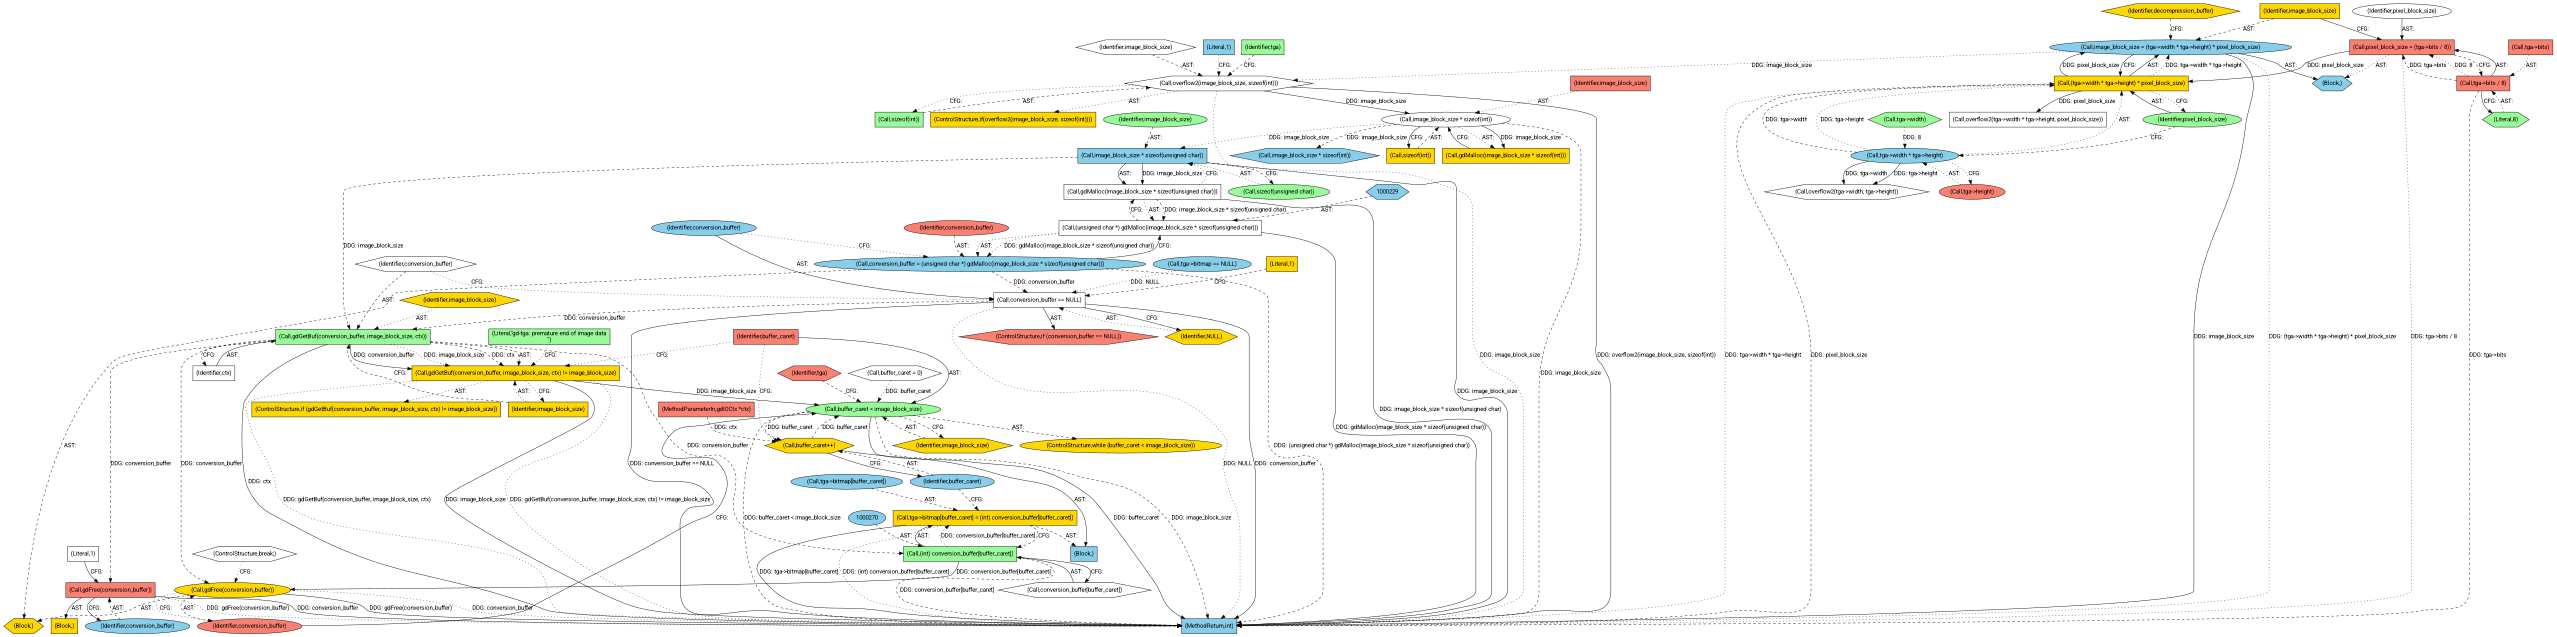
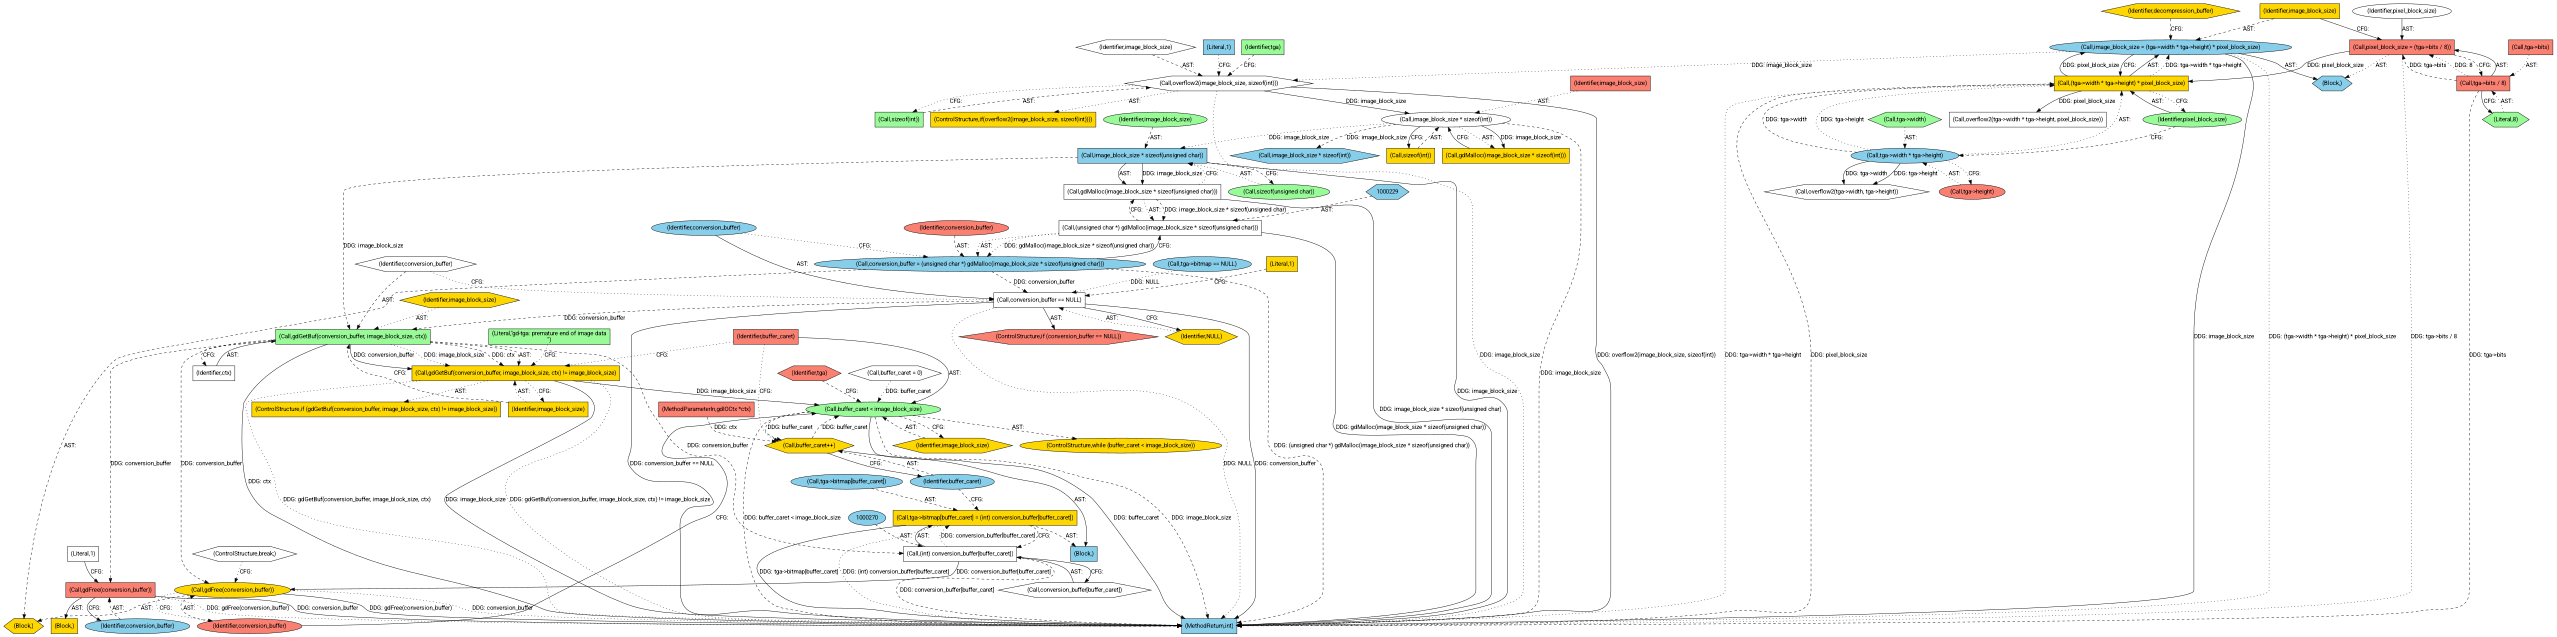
(1912, 138) -> (1912, 138)
(960, 554) -> (960, 554)
